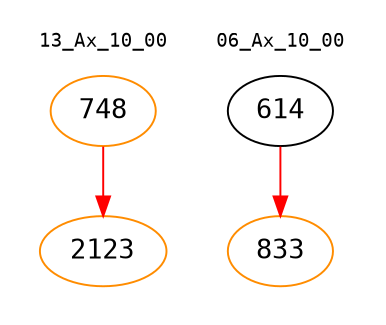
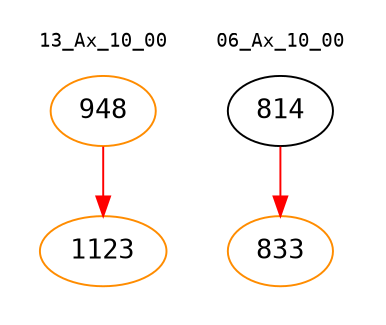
(103, 111) -> (103, 111)
(280, 111) -> (280, 111)
(103, 251) -> (103, 251)
